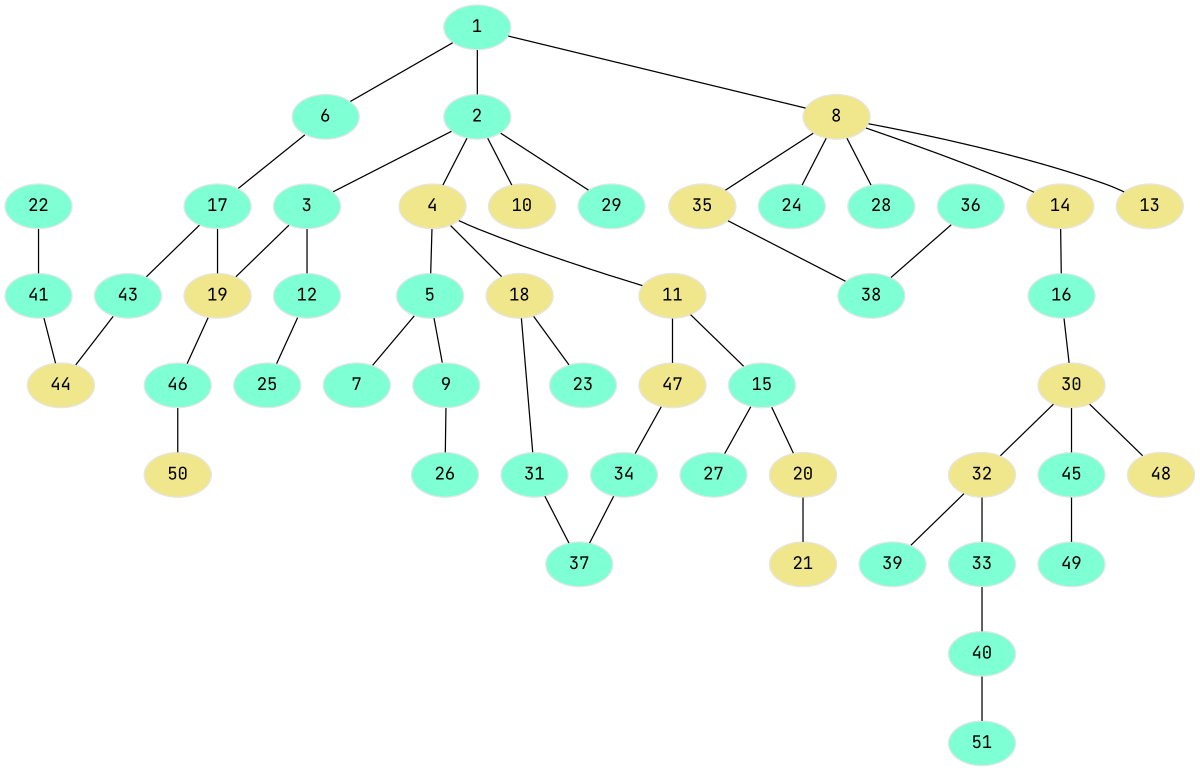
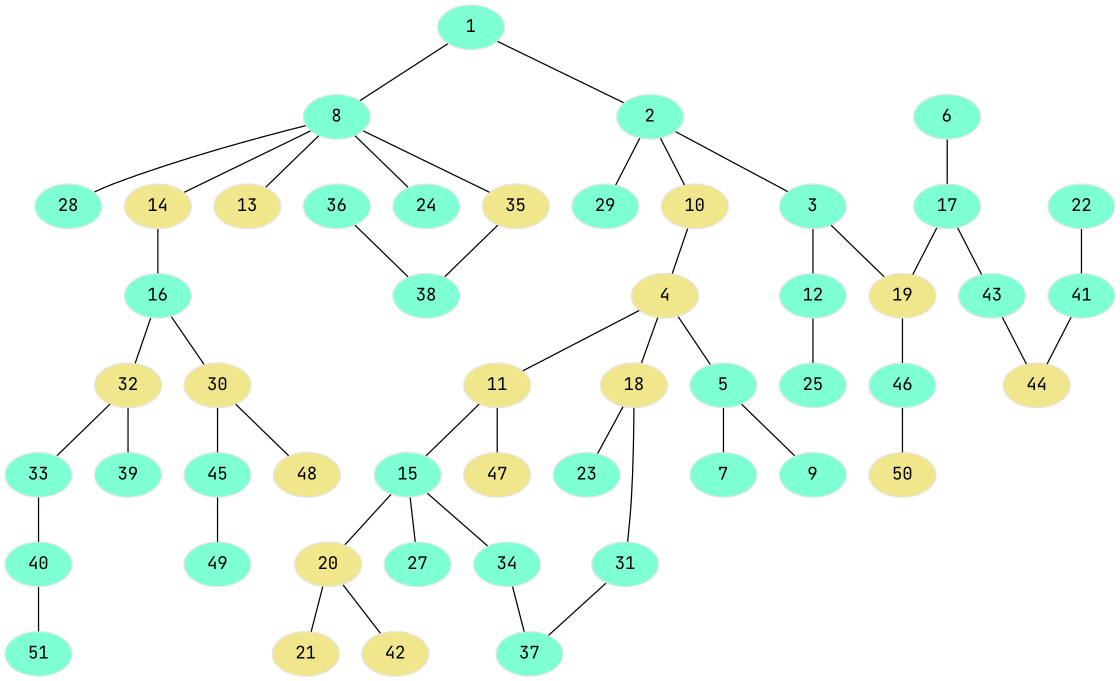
(402, 72) -> none
(837, 117) -> (337, 117)
(455, 162) -> (680, 251)
(648, 430) -> (457, 520)
(1027, 430) -> (143, 341)
(445, 475) -> none
none -> (395, 654)
